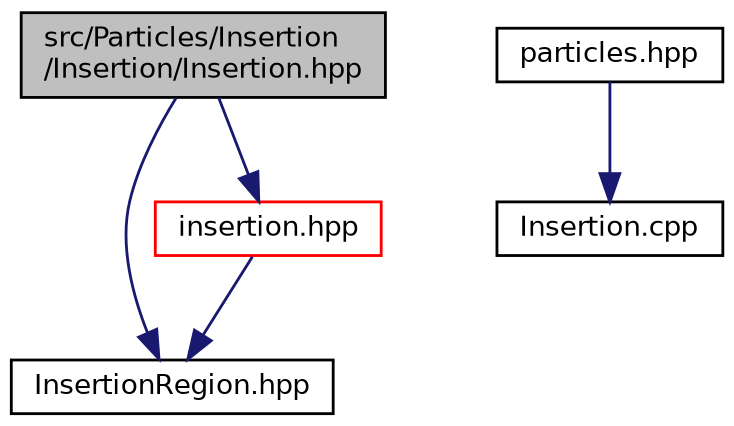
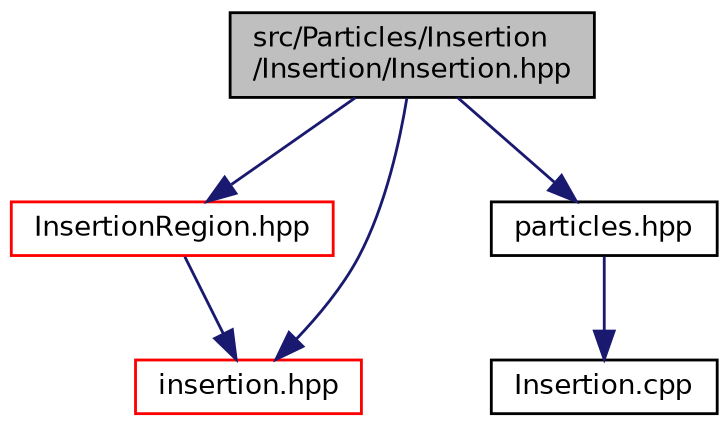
none -> (506, 140)
(228, 296) -> (204, 295)
(172, 387) -> (172, 229)
